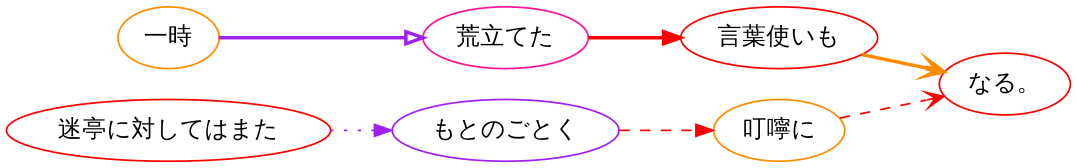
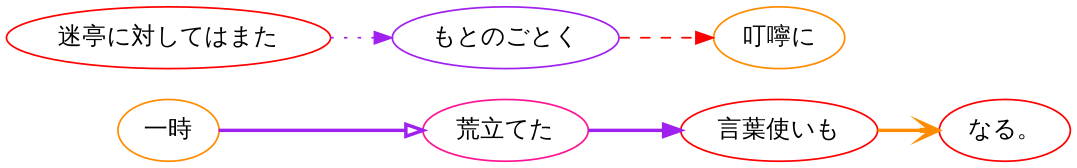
(626, 38) -> (626, 130)
(883, 109) -> none
